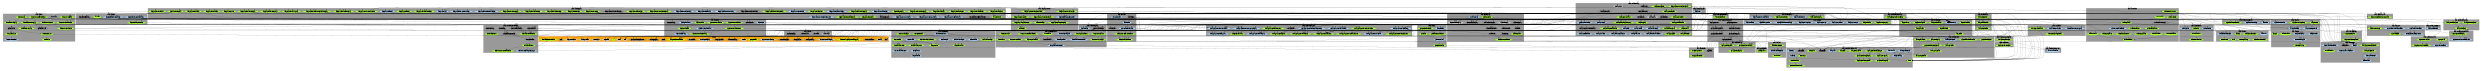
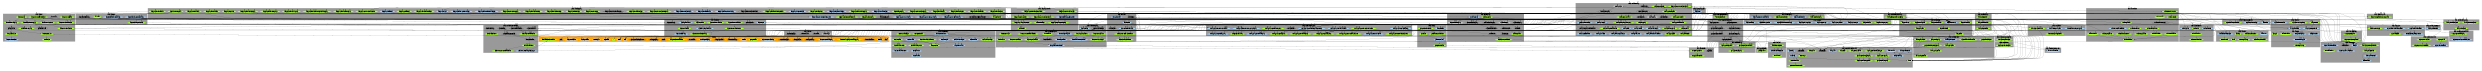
(959, 45) -> (959, 45)
(916, 56) -> (916, 56)
